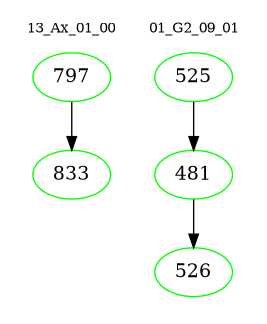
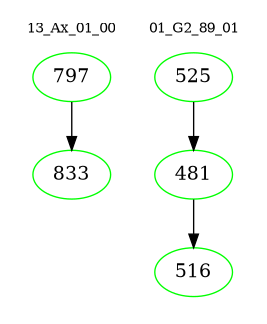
(194, 29) -> (194, 29)
(194, 272) -> (194, 272)
